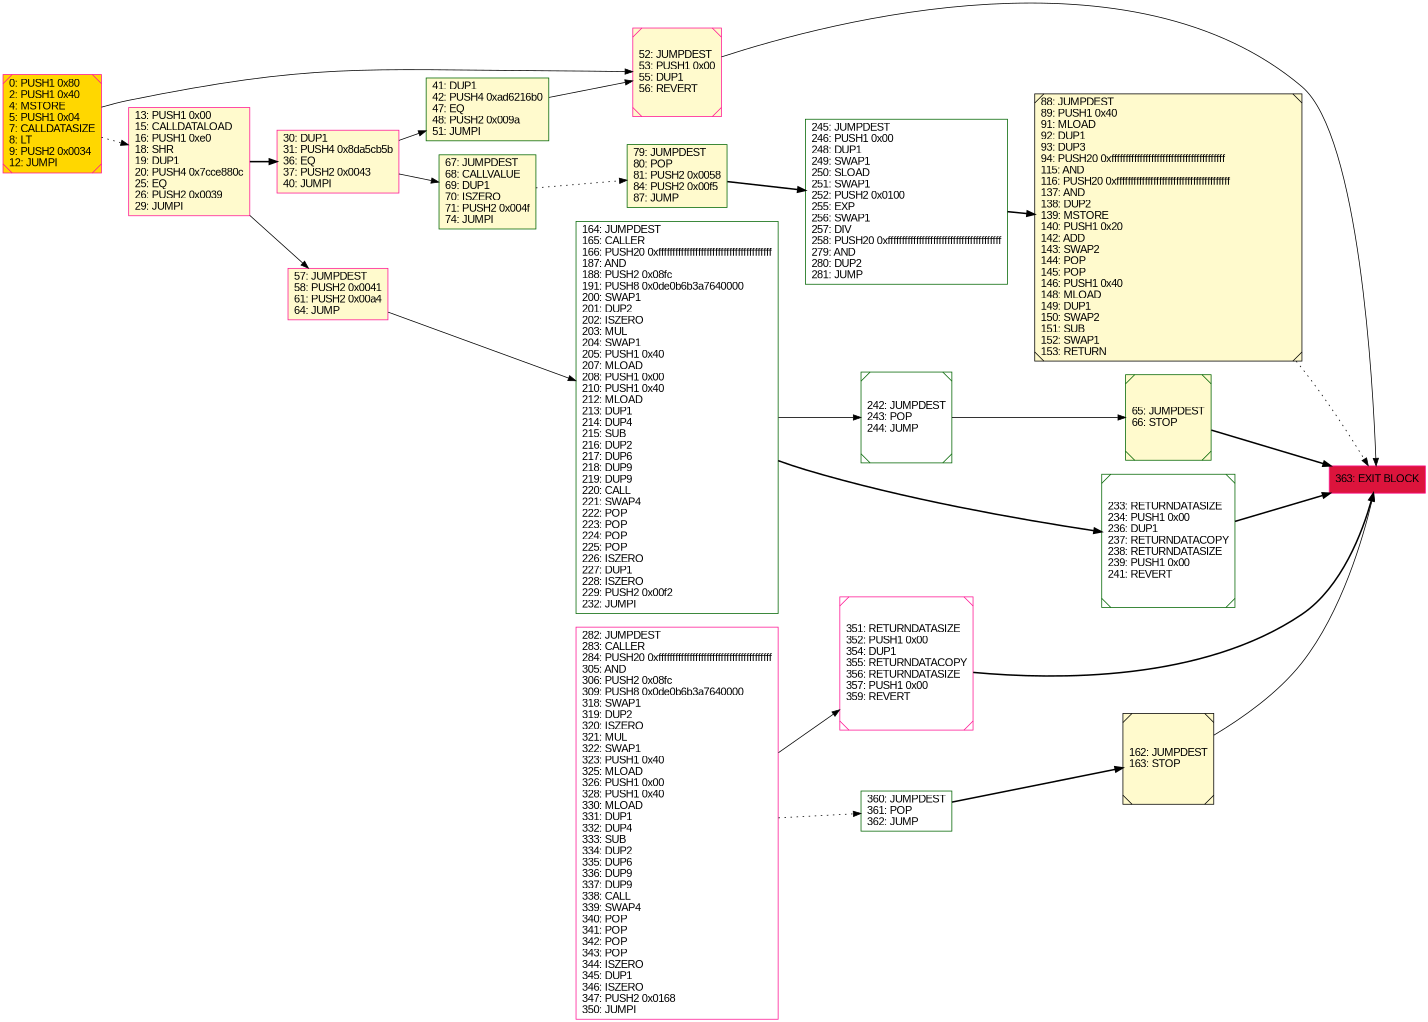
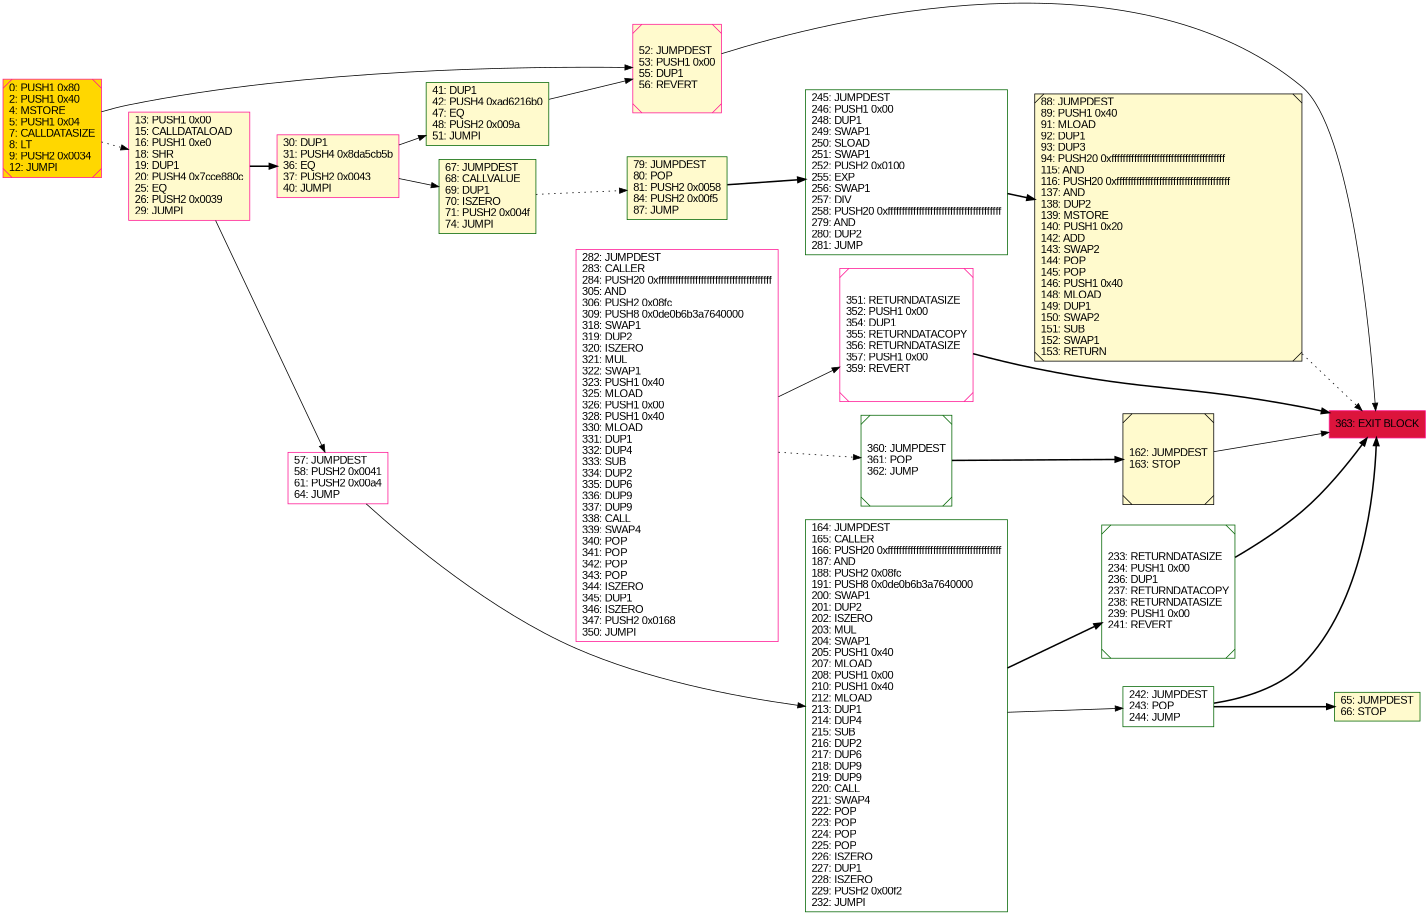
(338, 294) -> (338, 478)
(906, 417) -> (1168, 707)
(1035, 417) -> (1270, 707)
(1168, 417) -> (1377, 707)
(1267, 447) -> (1341, 608)
(906, 811) -> (906, 461)
